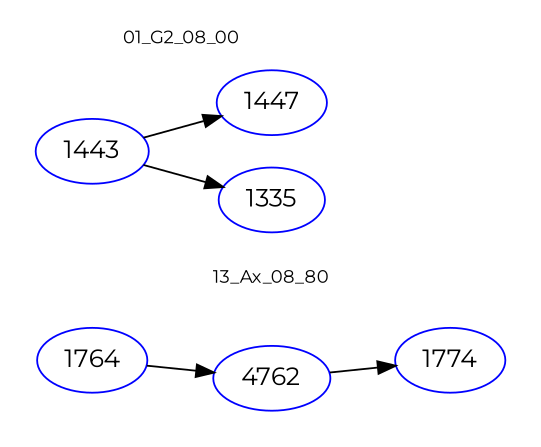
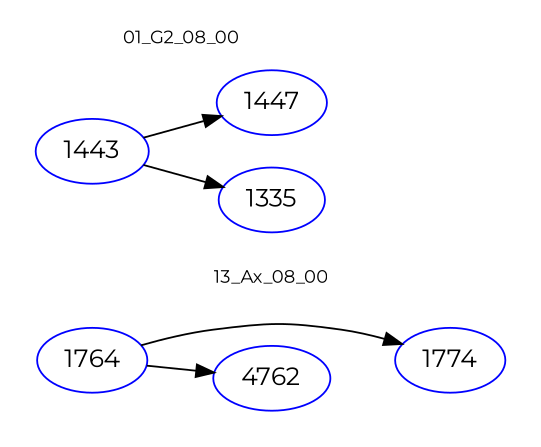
(271, 278) -> (271, 278)
(354, 370) -> (263, 325)
